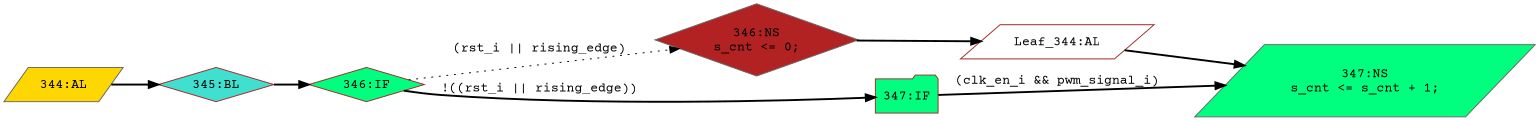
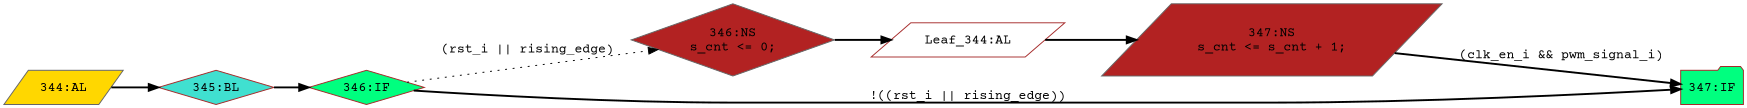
(1365, 81) -> (1272, 40)
(1077, 90) -> (1533, 68)
